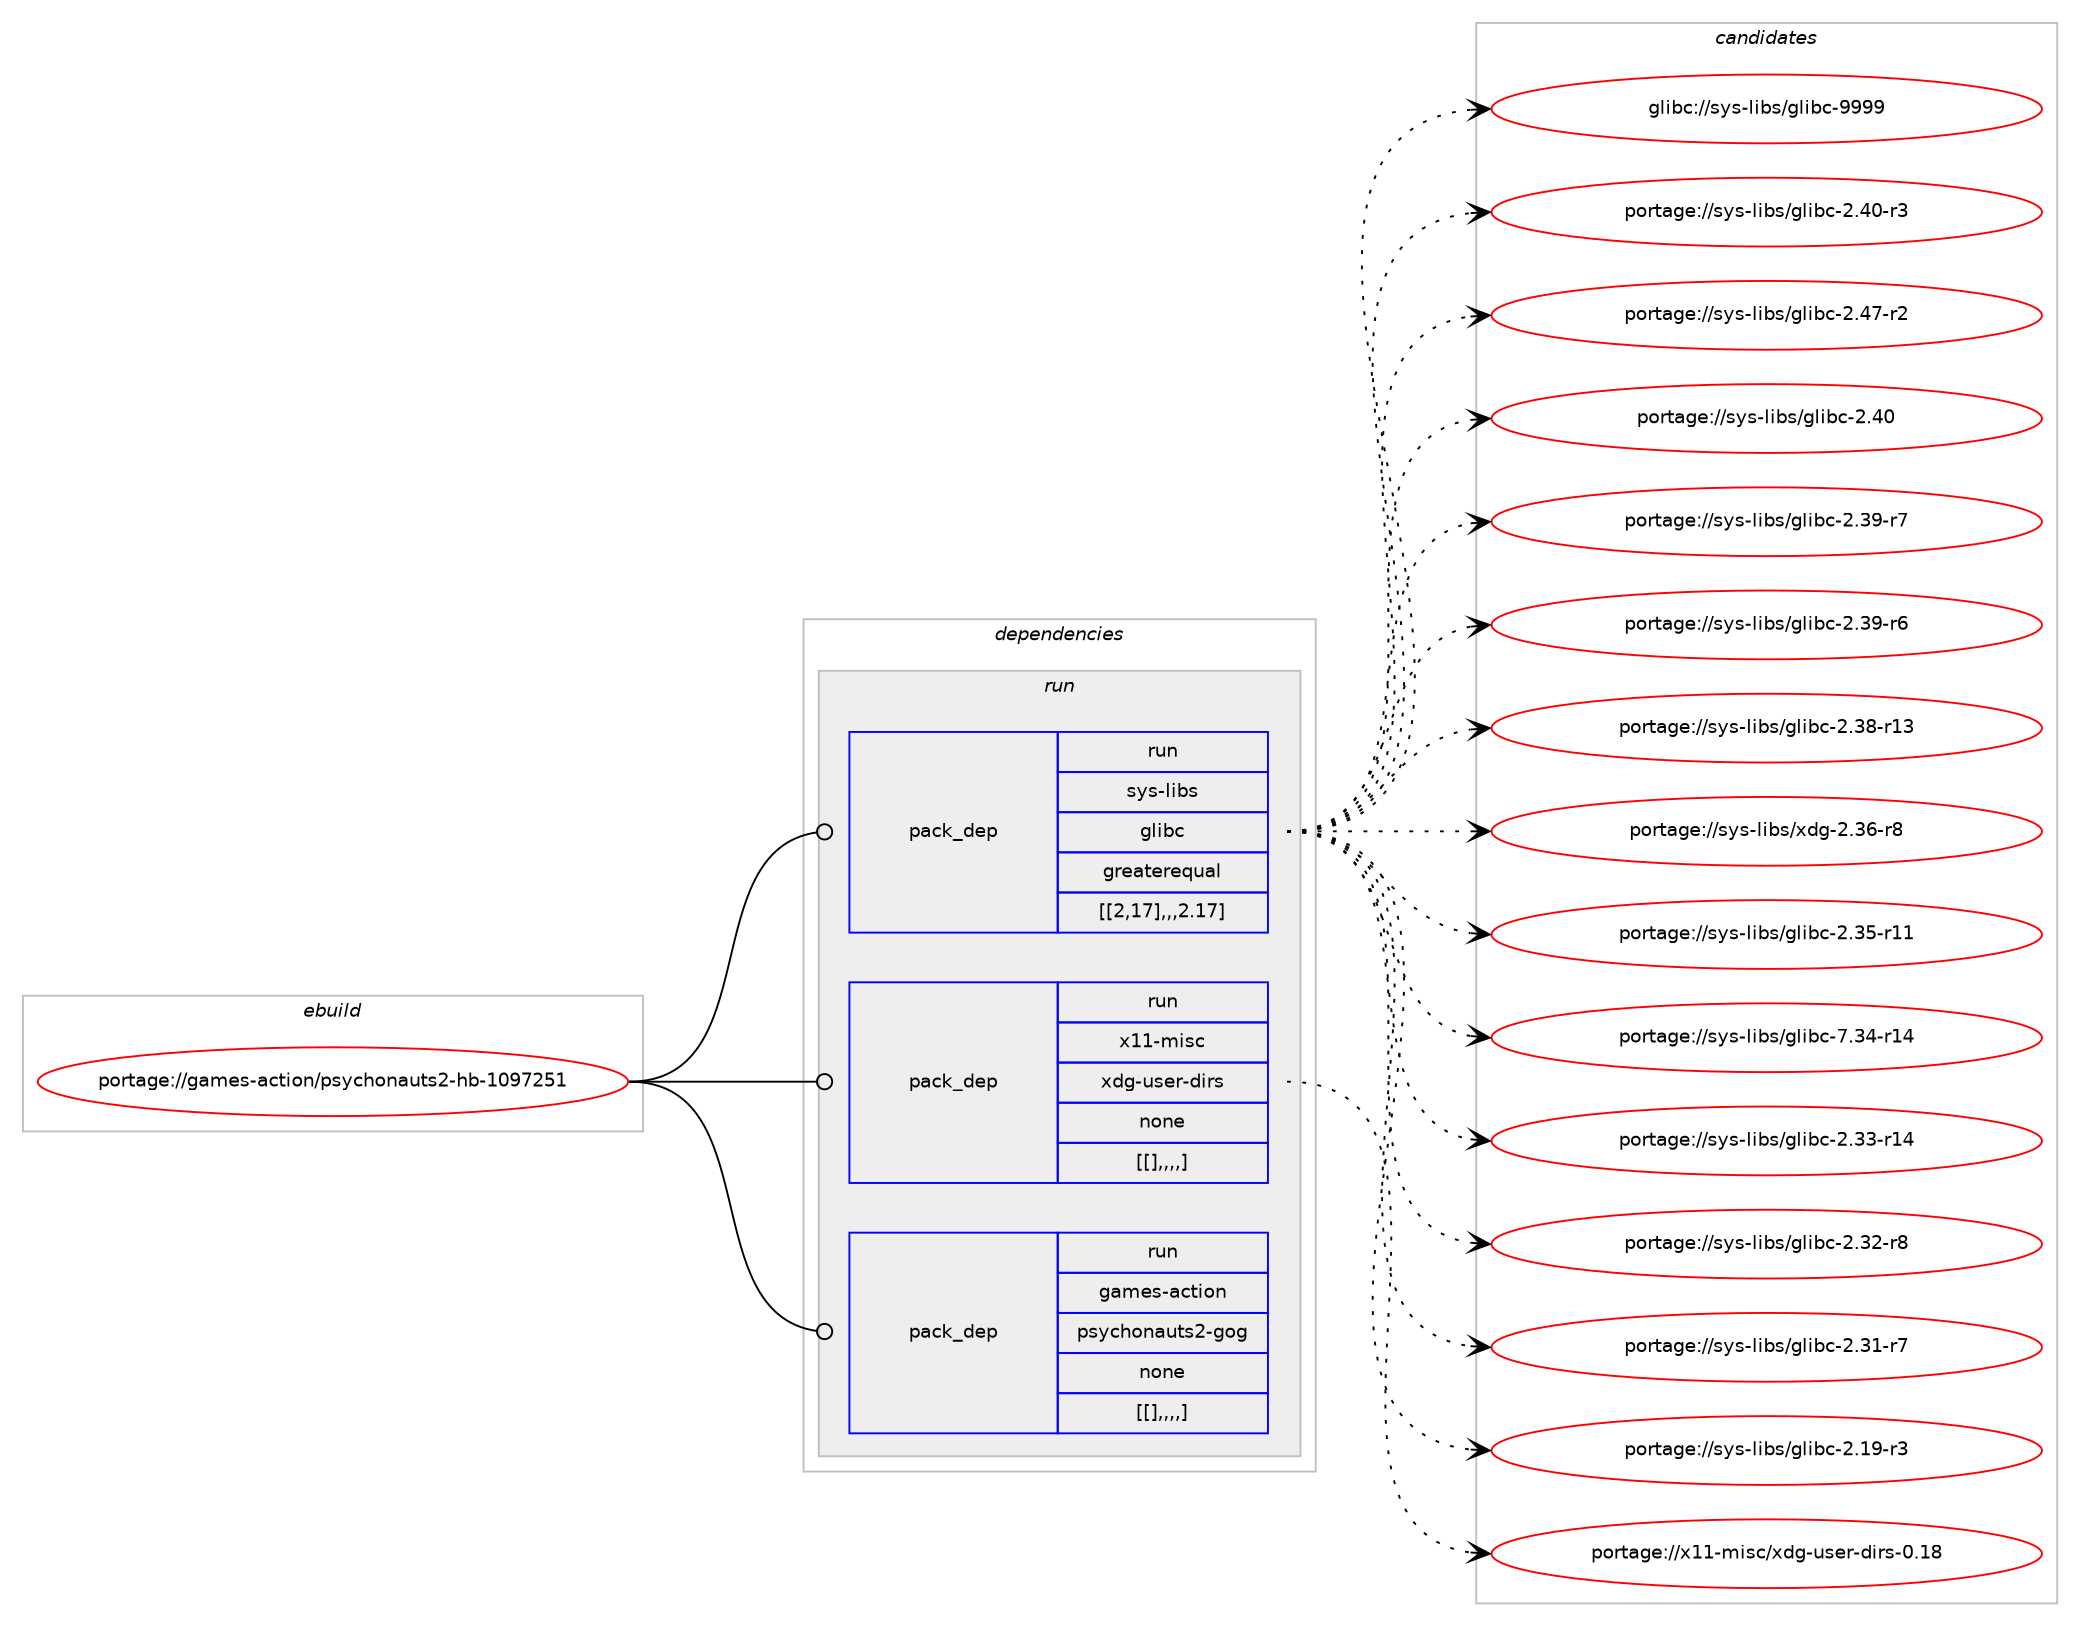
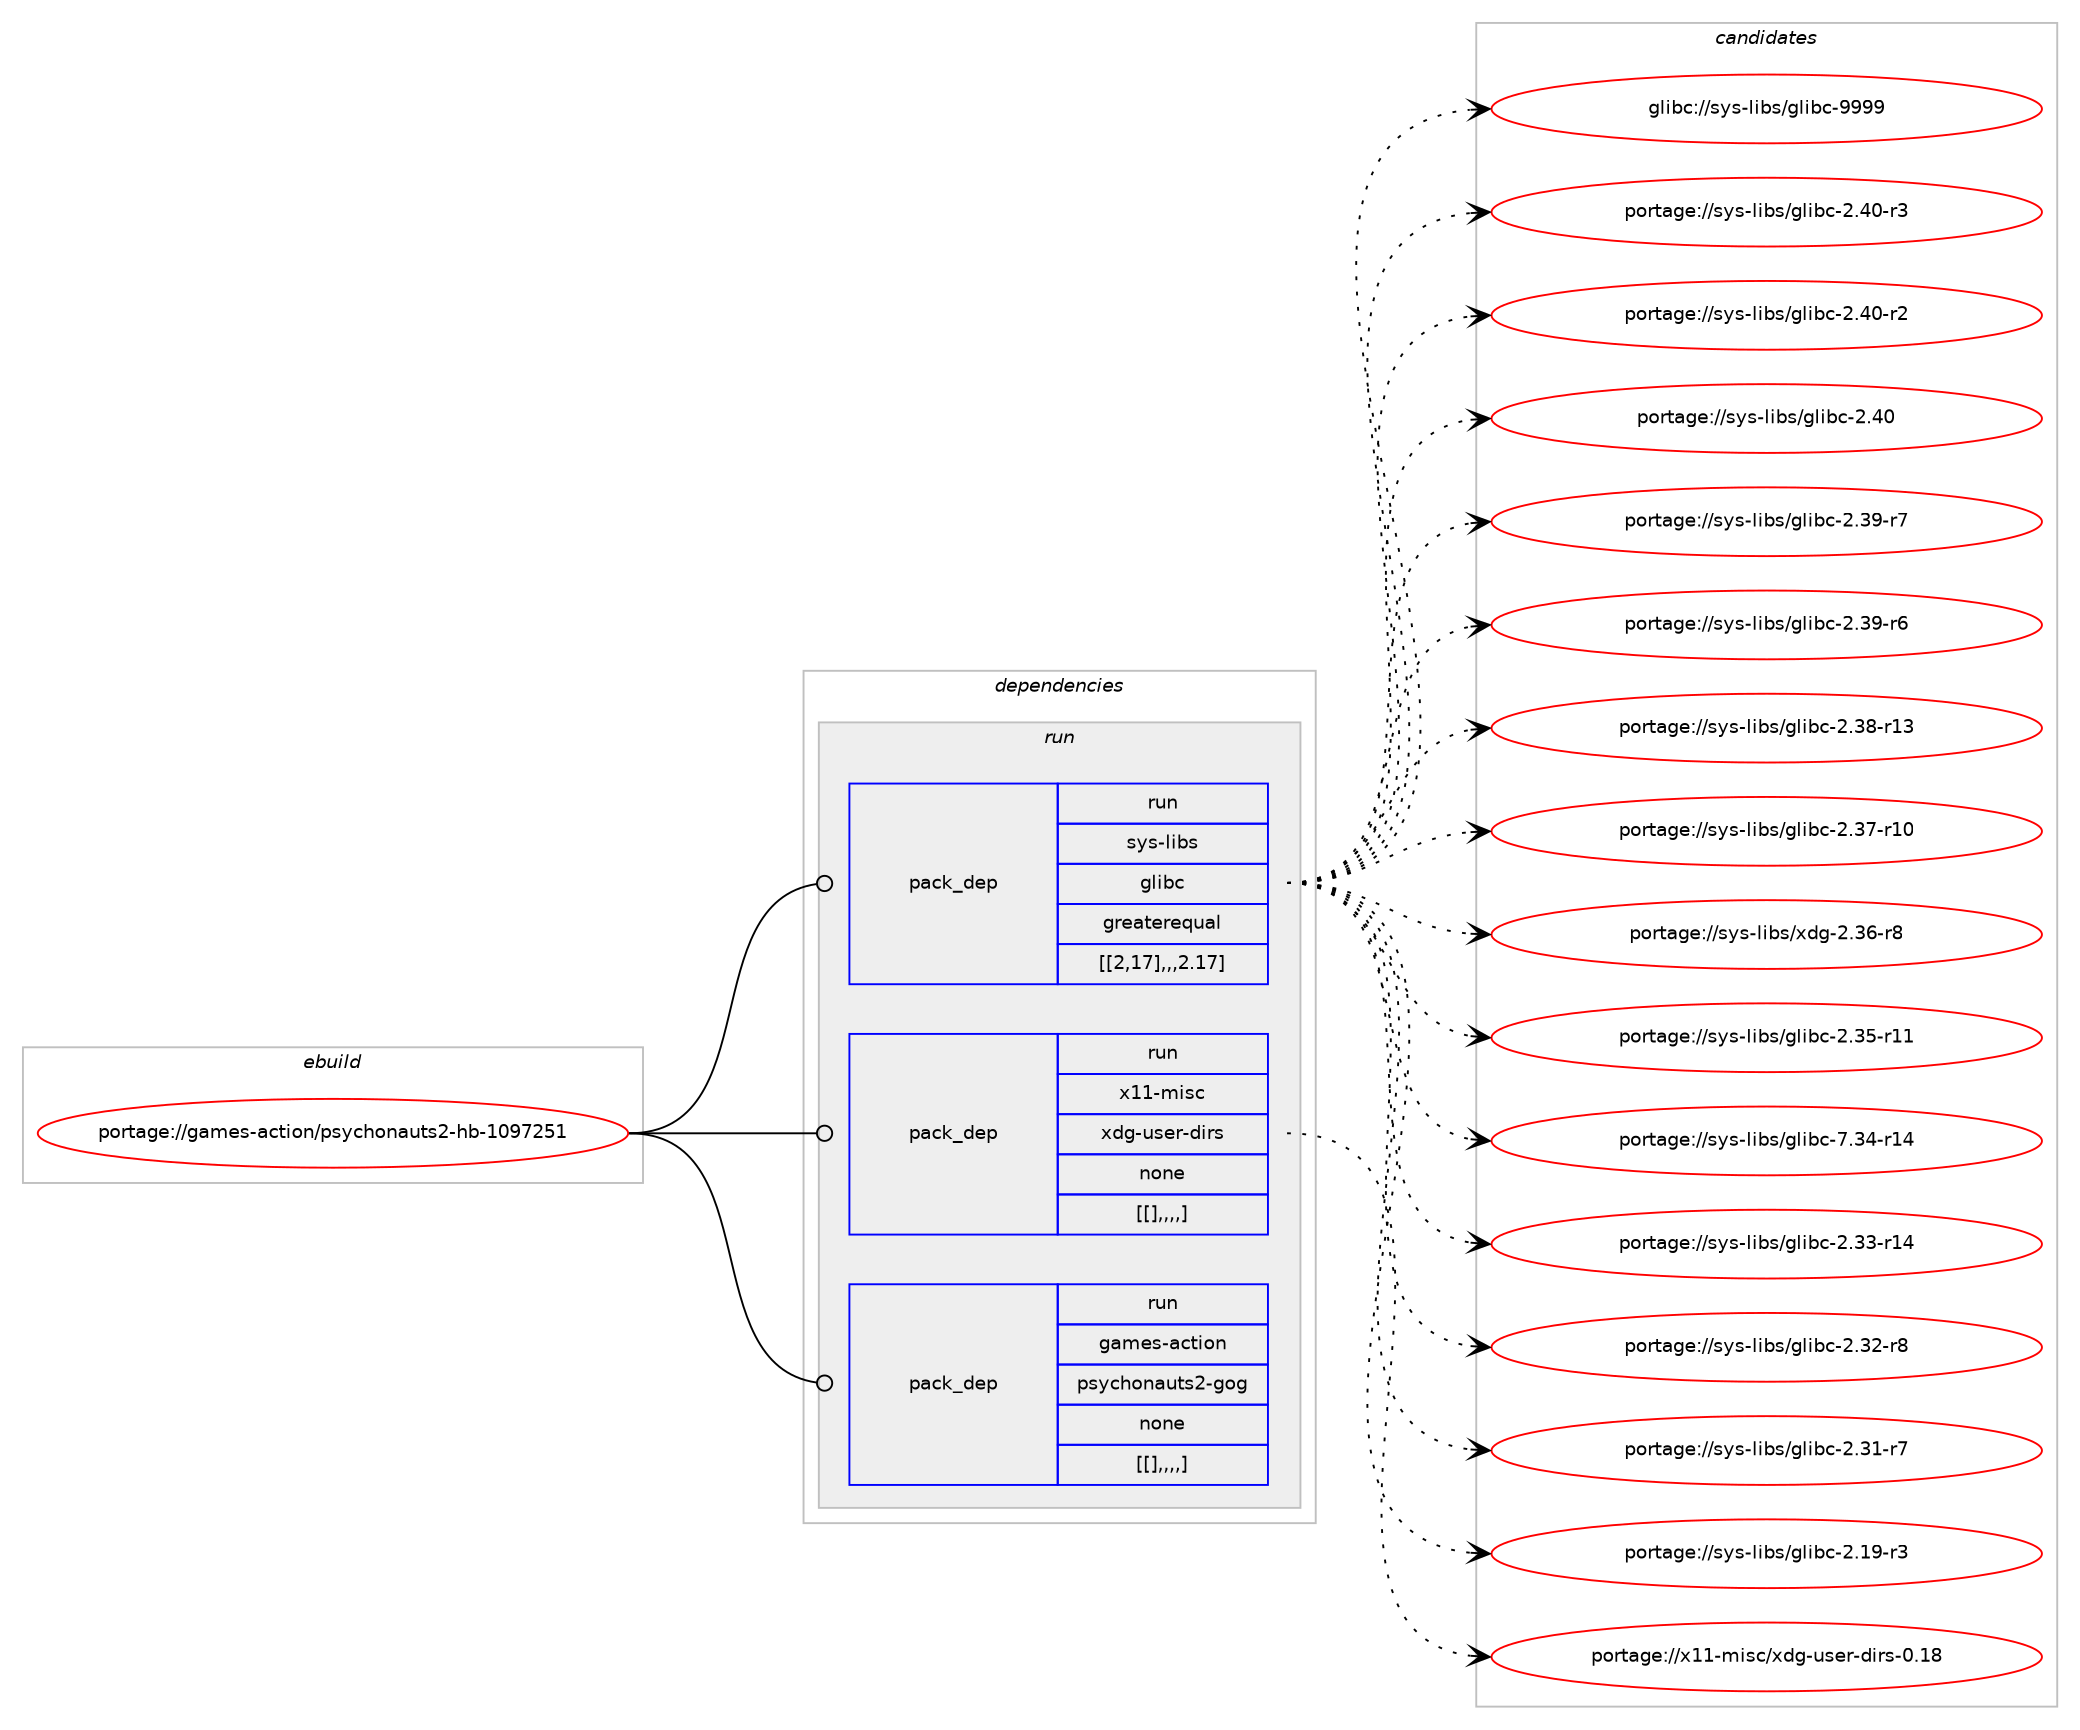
(1767, 315) -> (1767, 315)
none -> (1767, 831)
